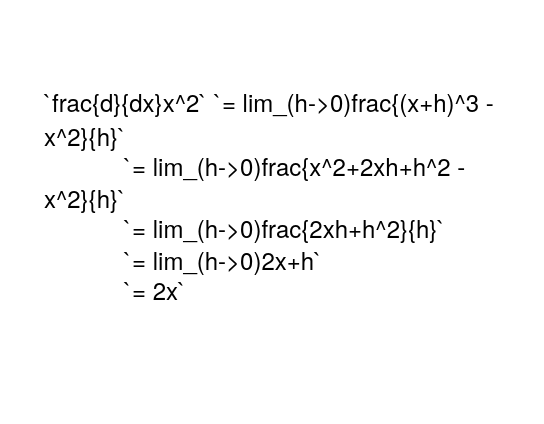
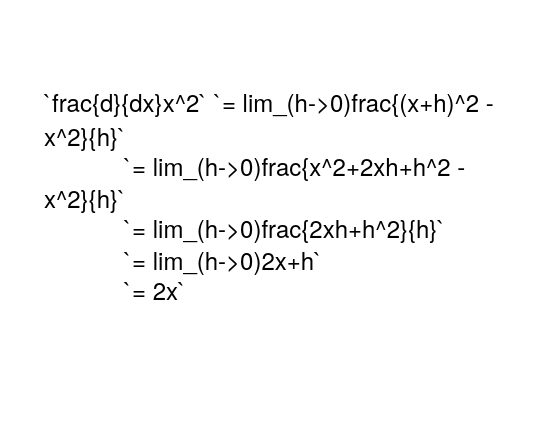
(273, 211) -> (273, 211)
